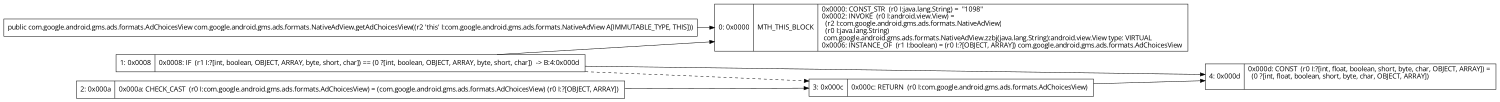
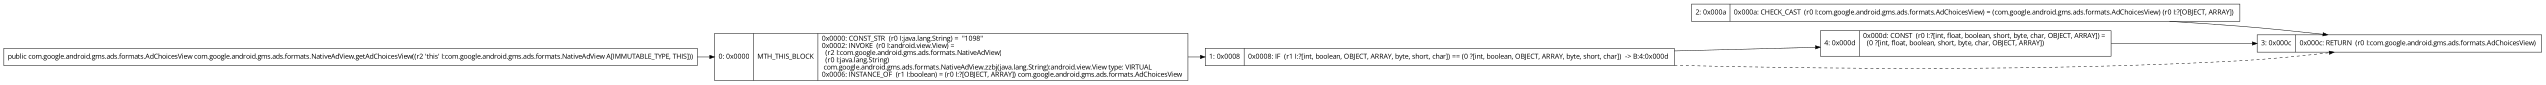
(603, 48) -> (1194, 57)
(1147, 82) -> (2182, 43)
